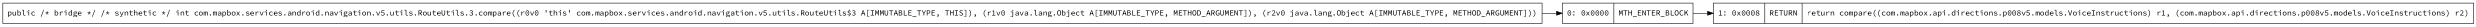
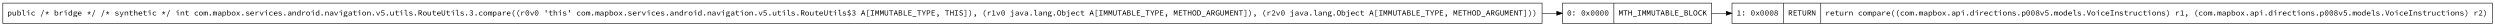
(1653, 13) -> (1663, 13)
